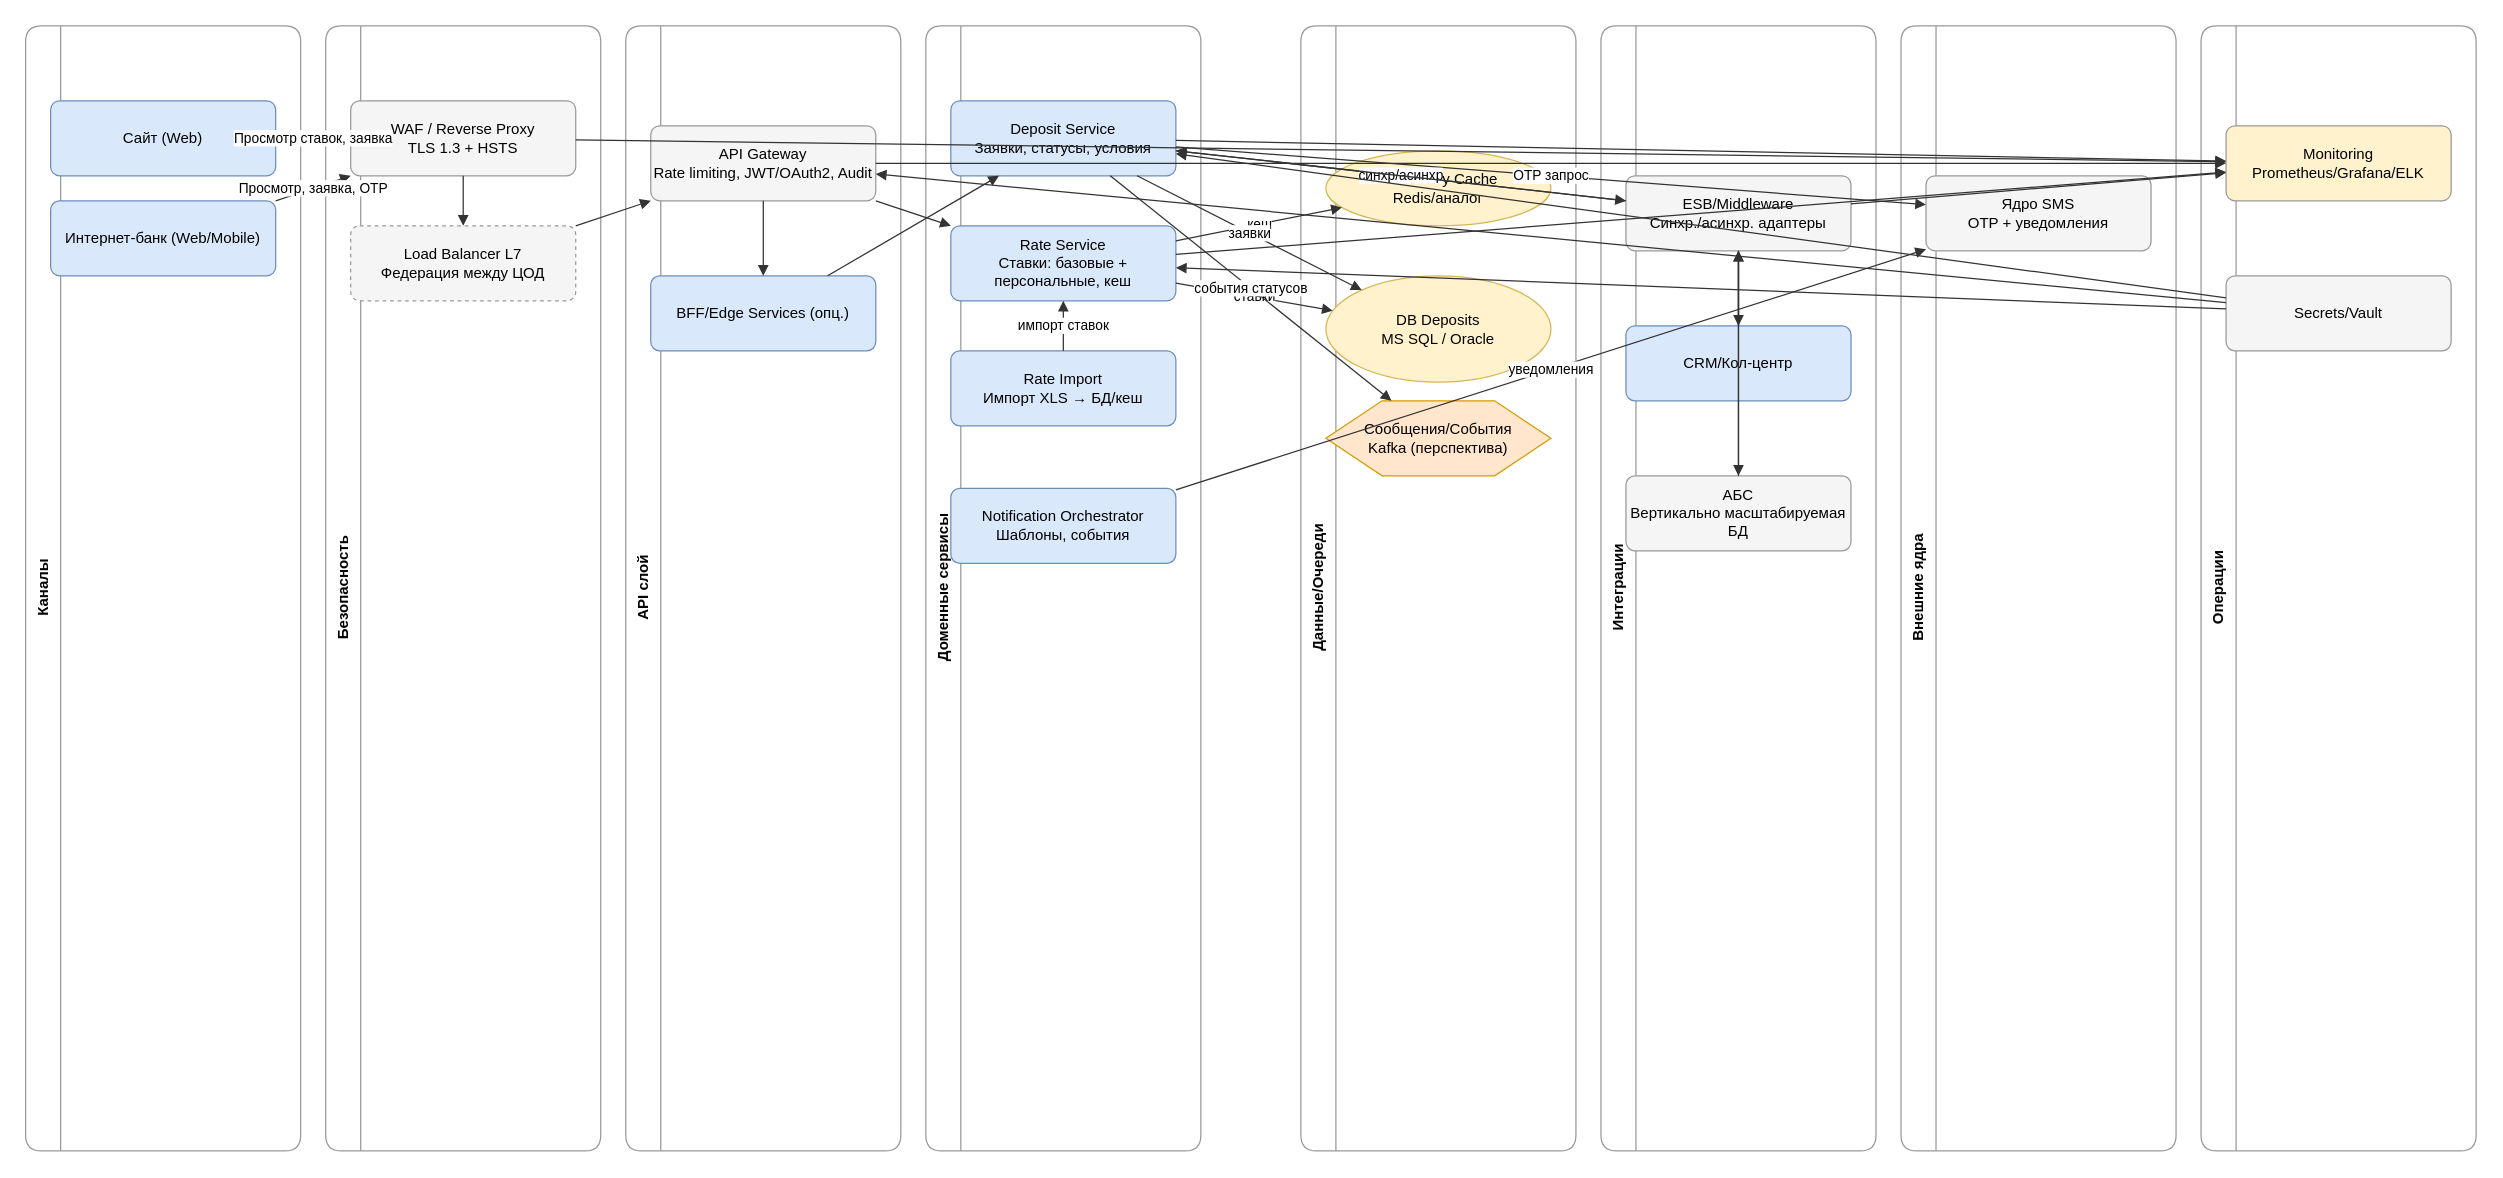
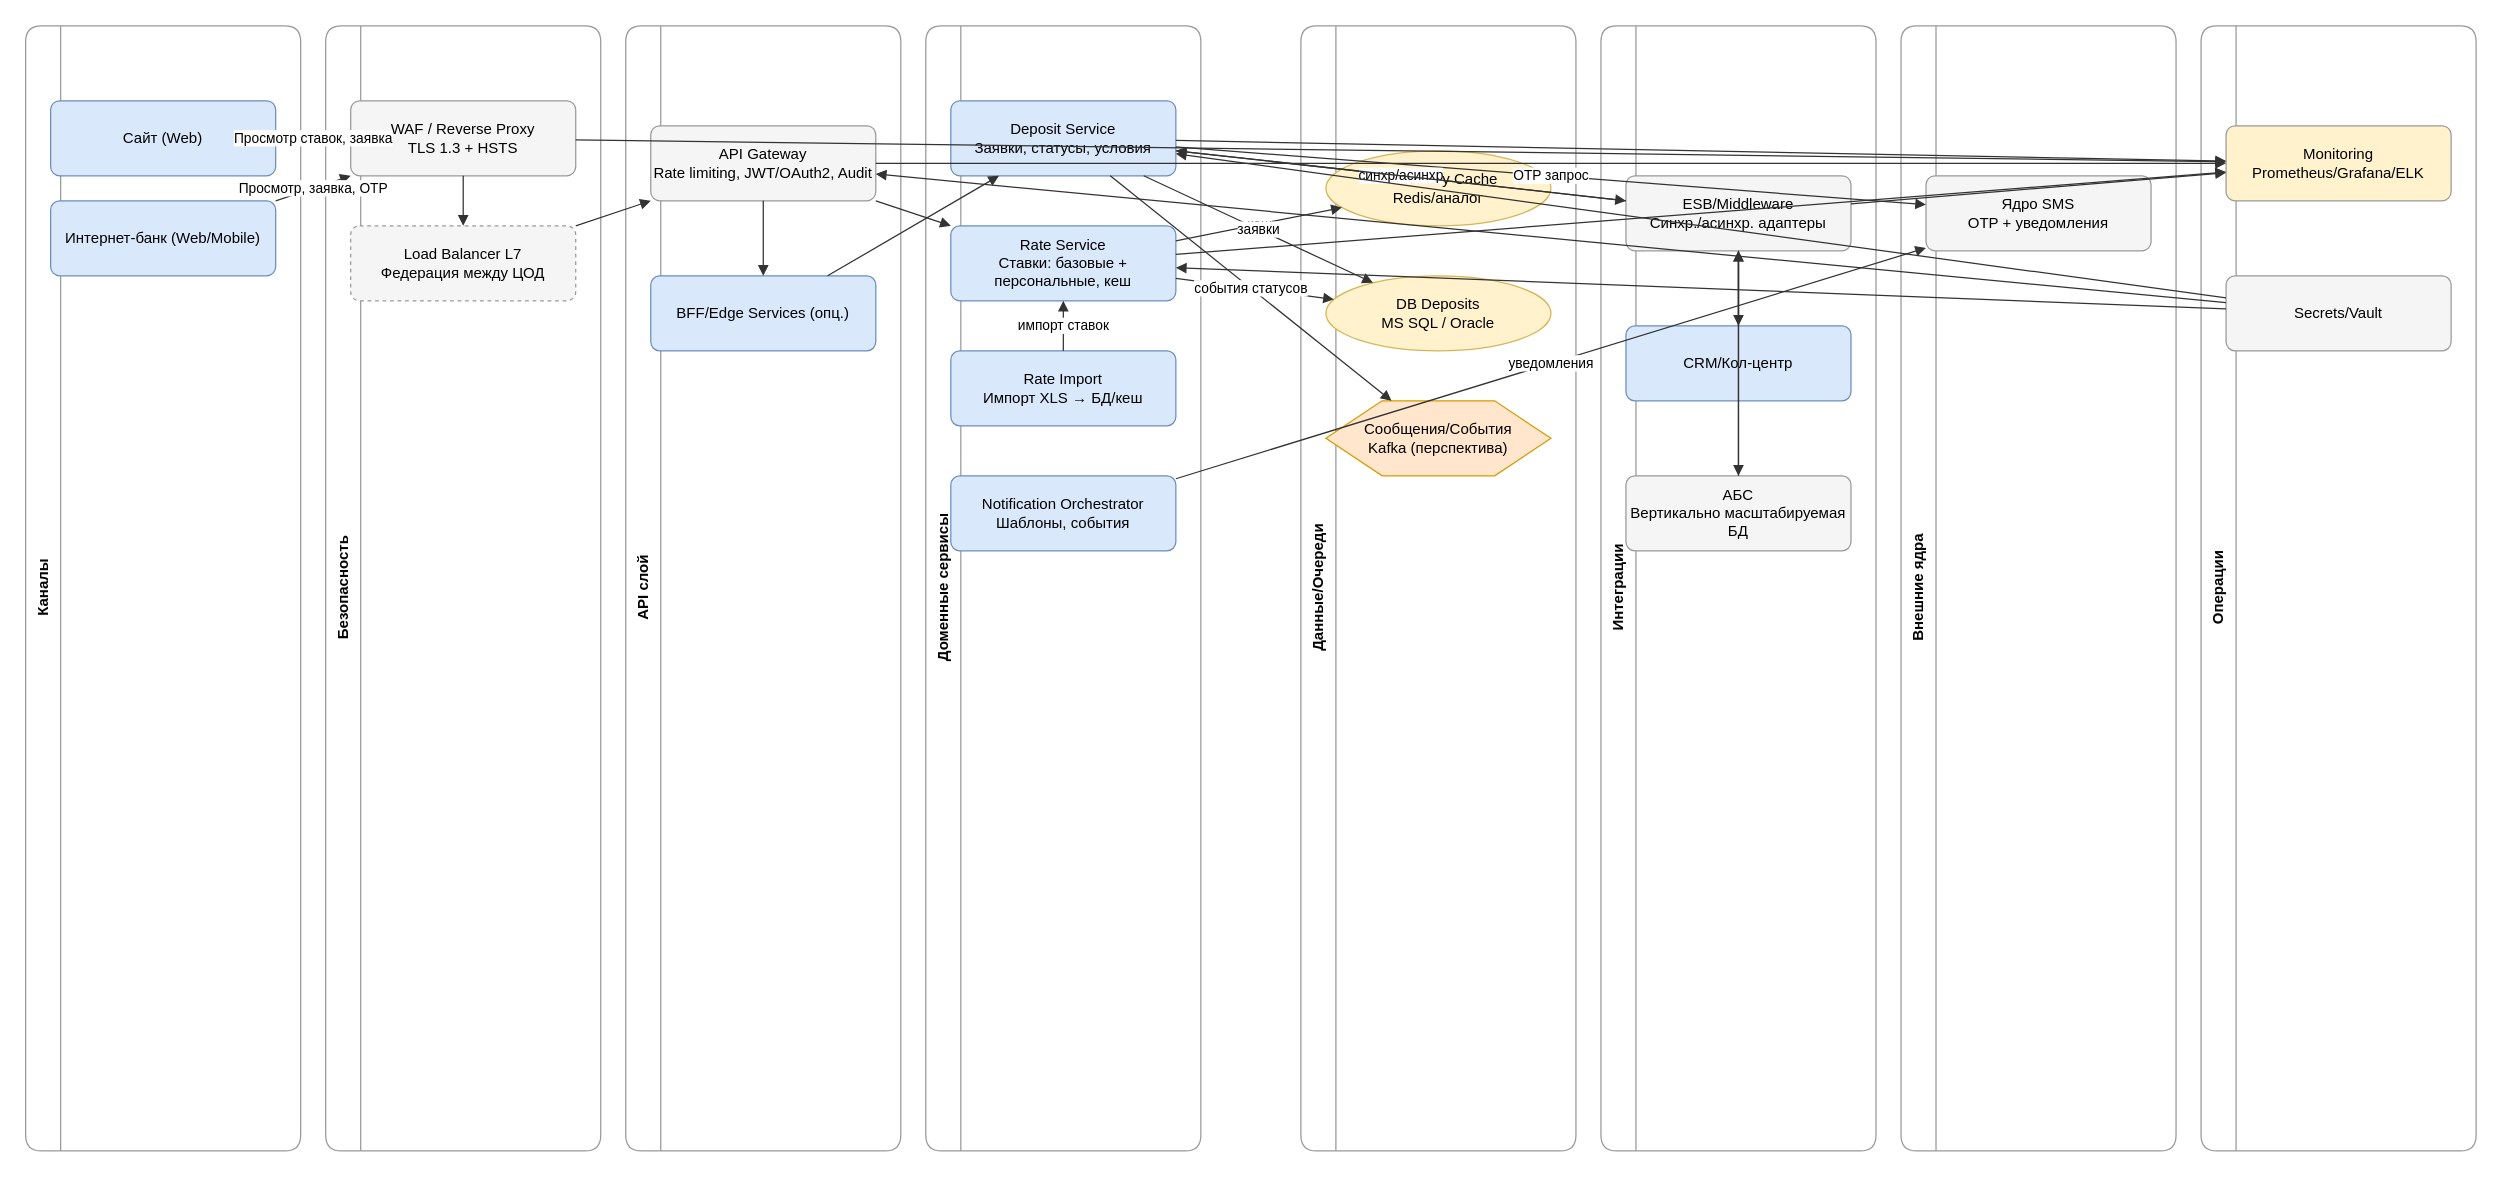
(1438, 329) -> (1438, 313)
(1063, 526) -> (1063, 513)
